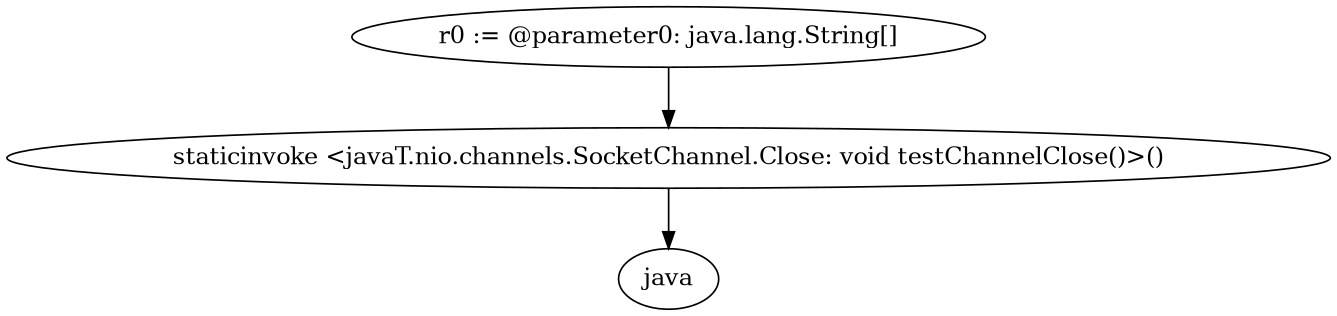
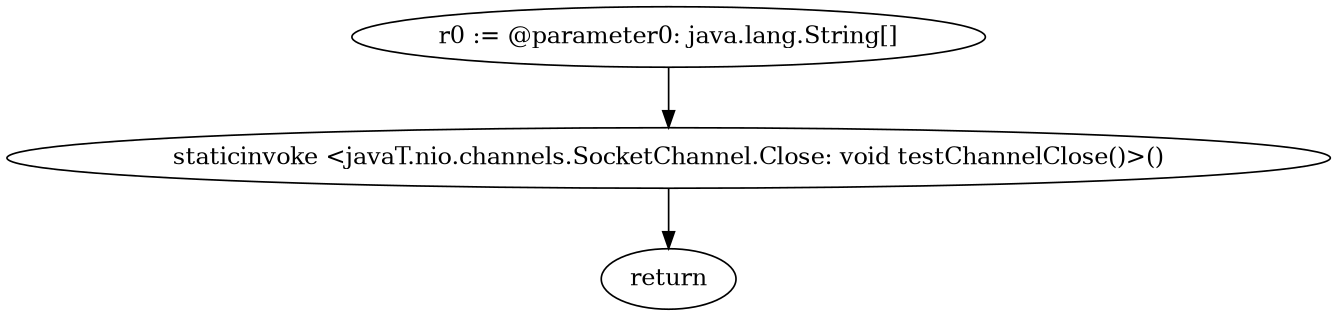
(669, 279) -> (669, 279)
